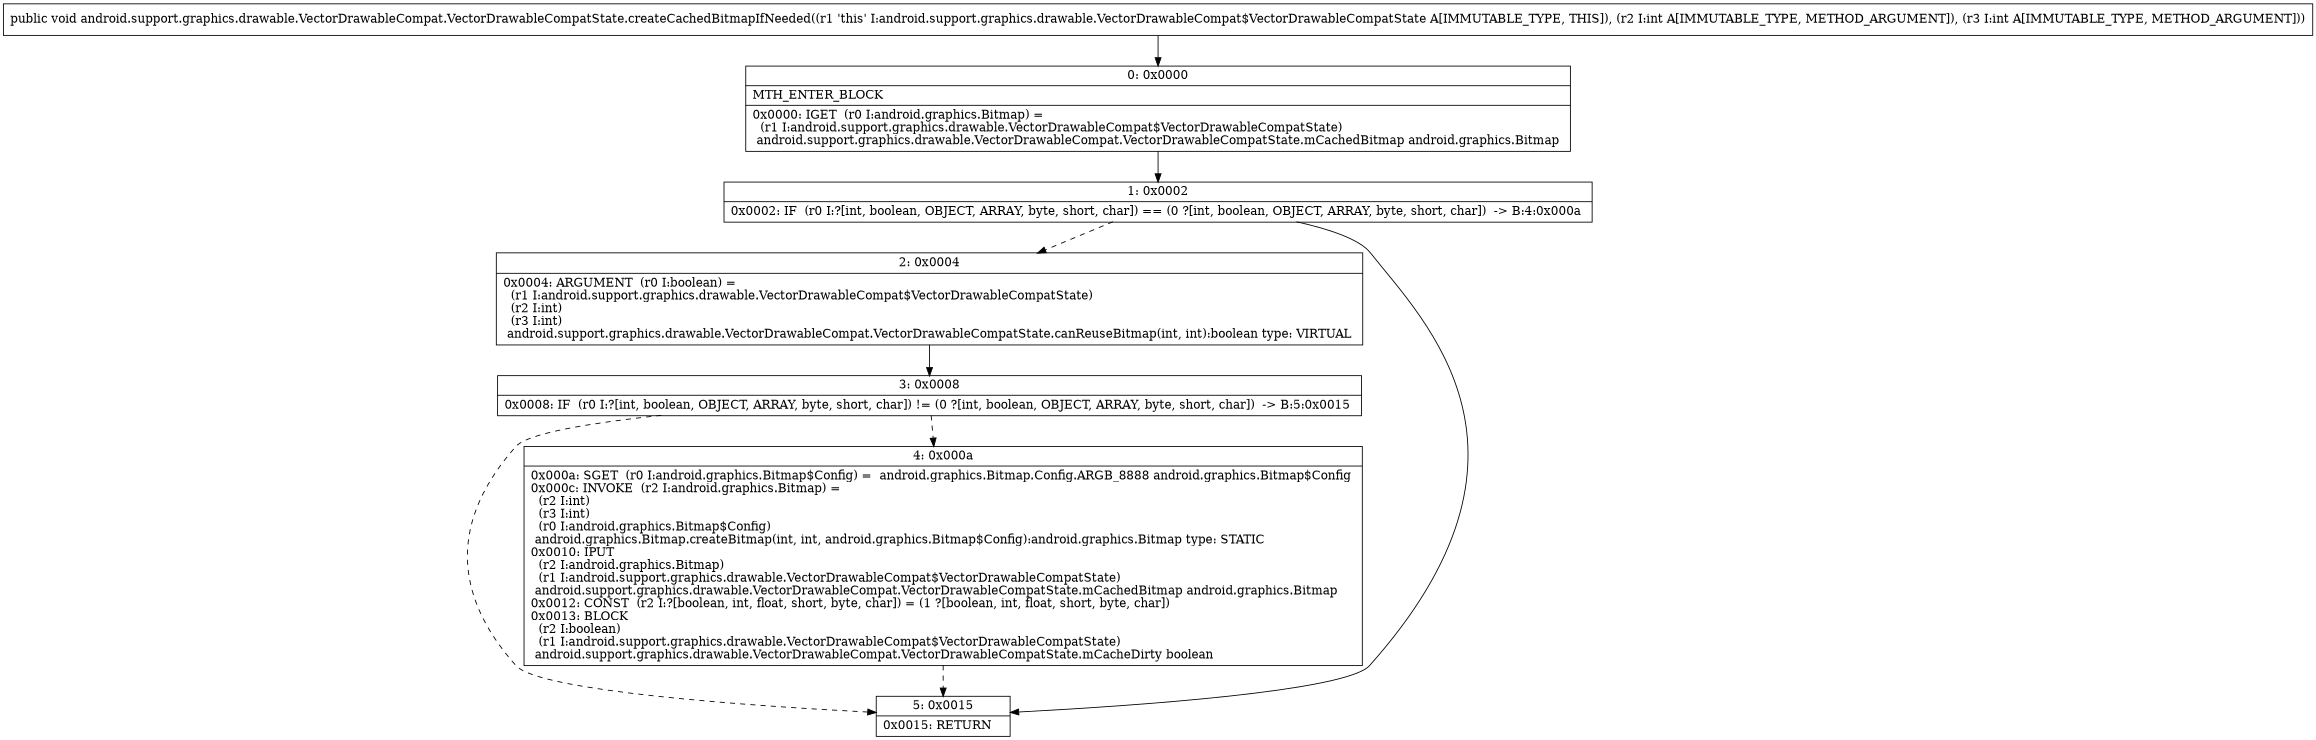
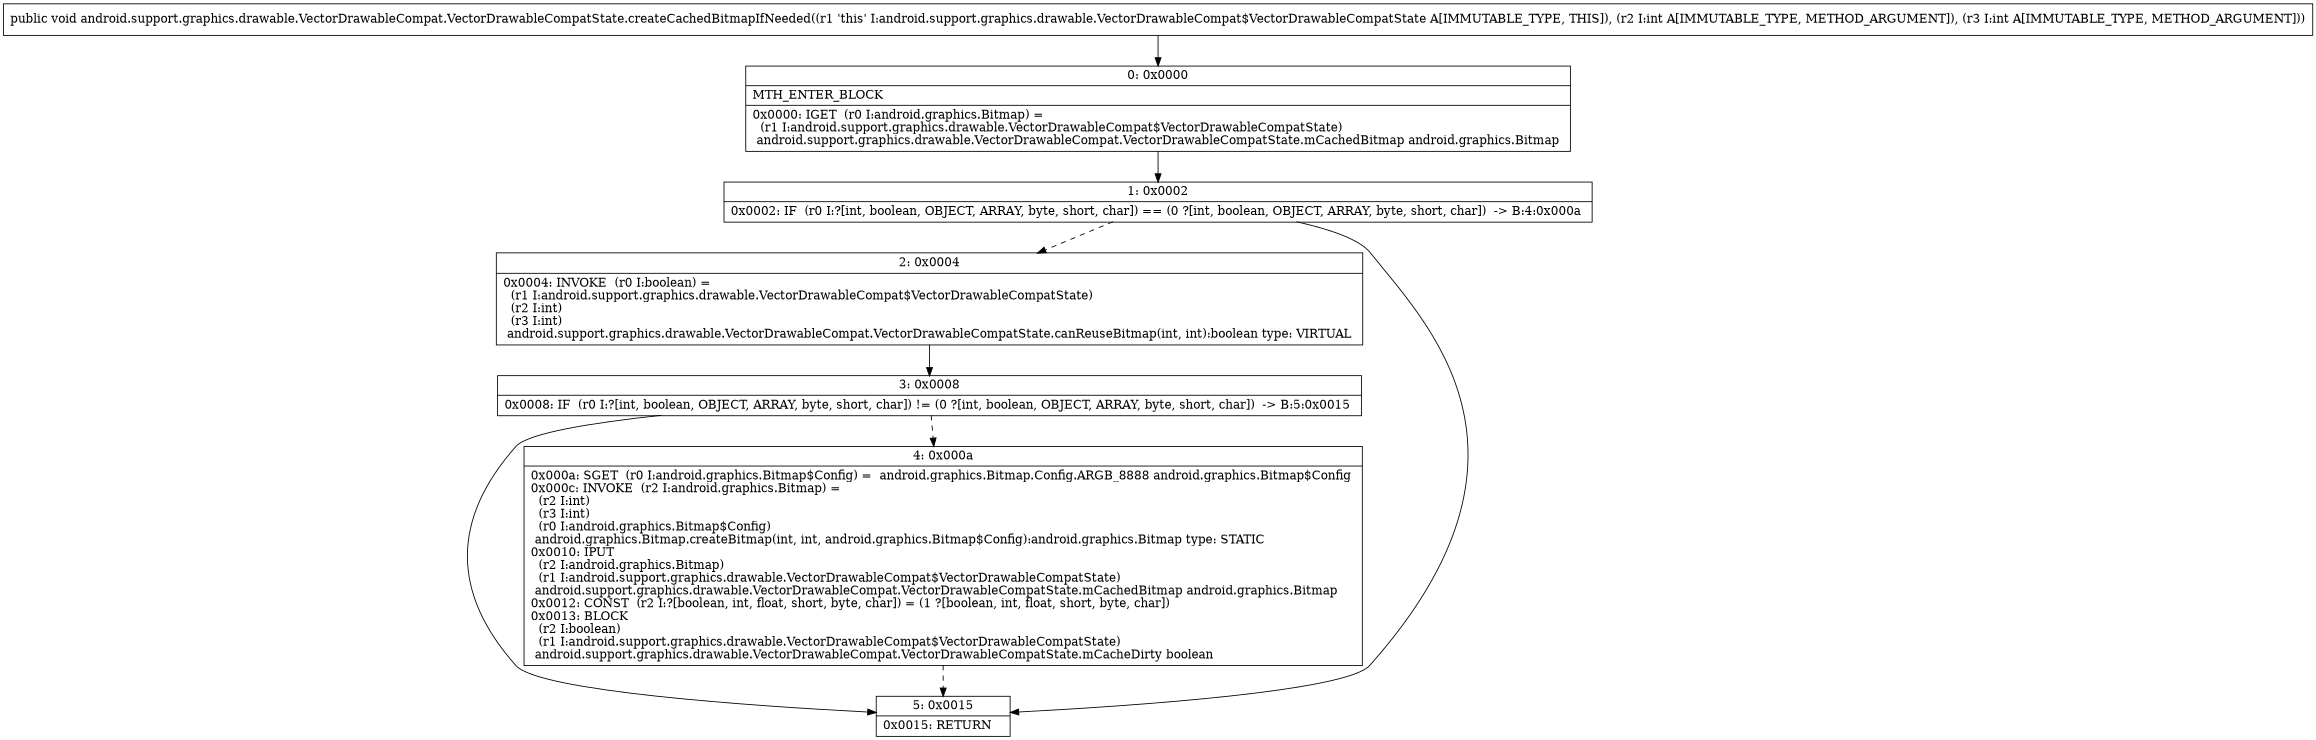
(622, 283) -> (609, 283)
(504, 651) -> (504, 651)
